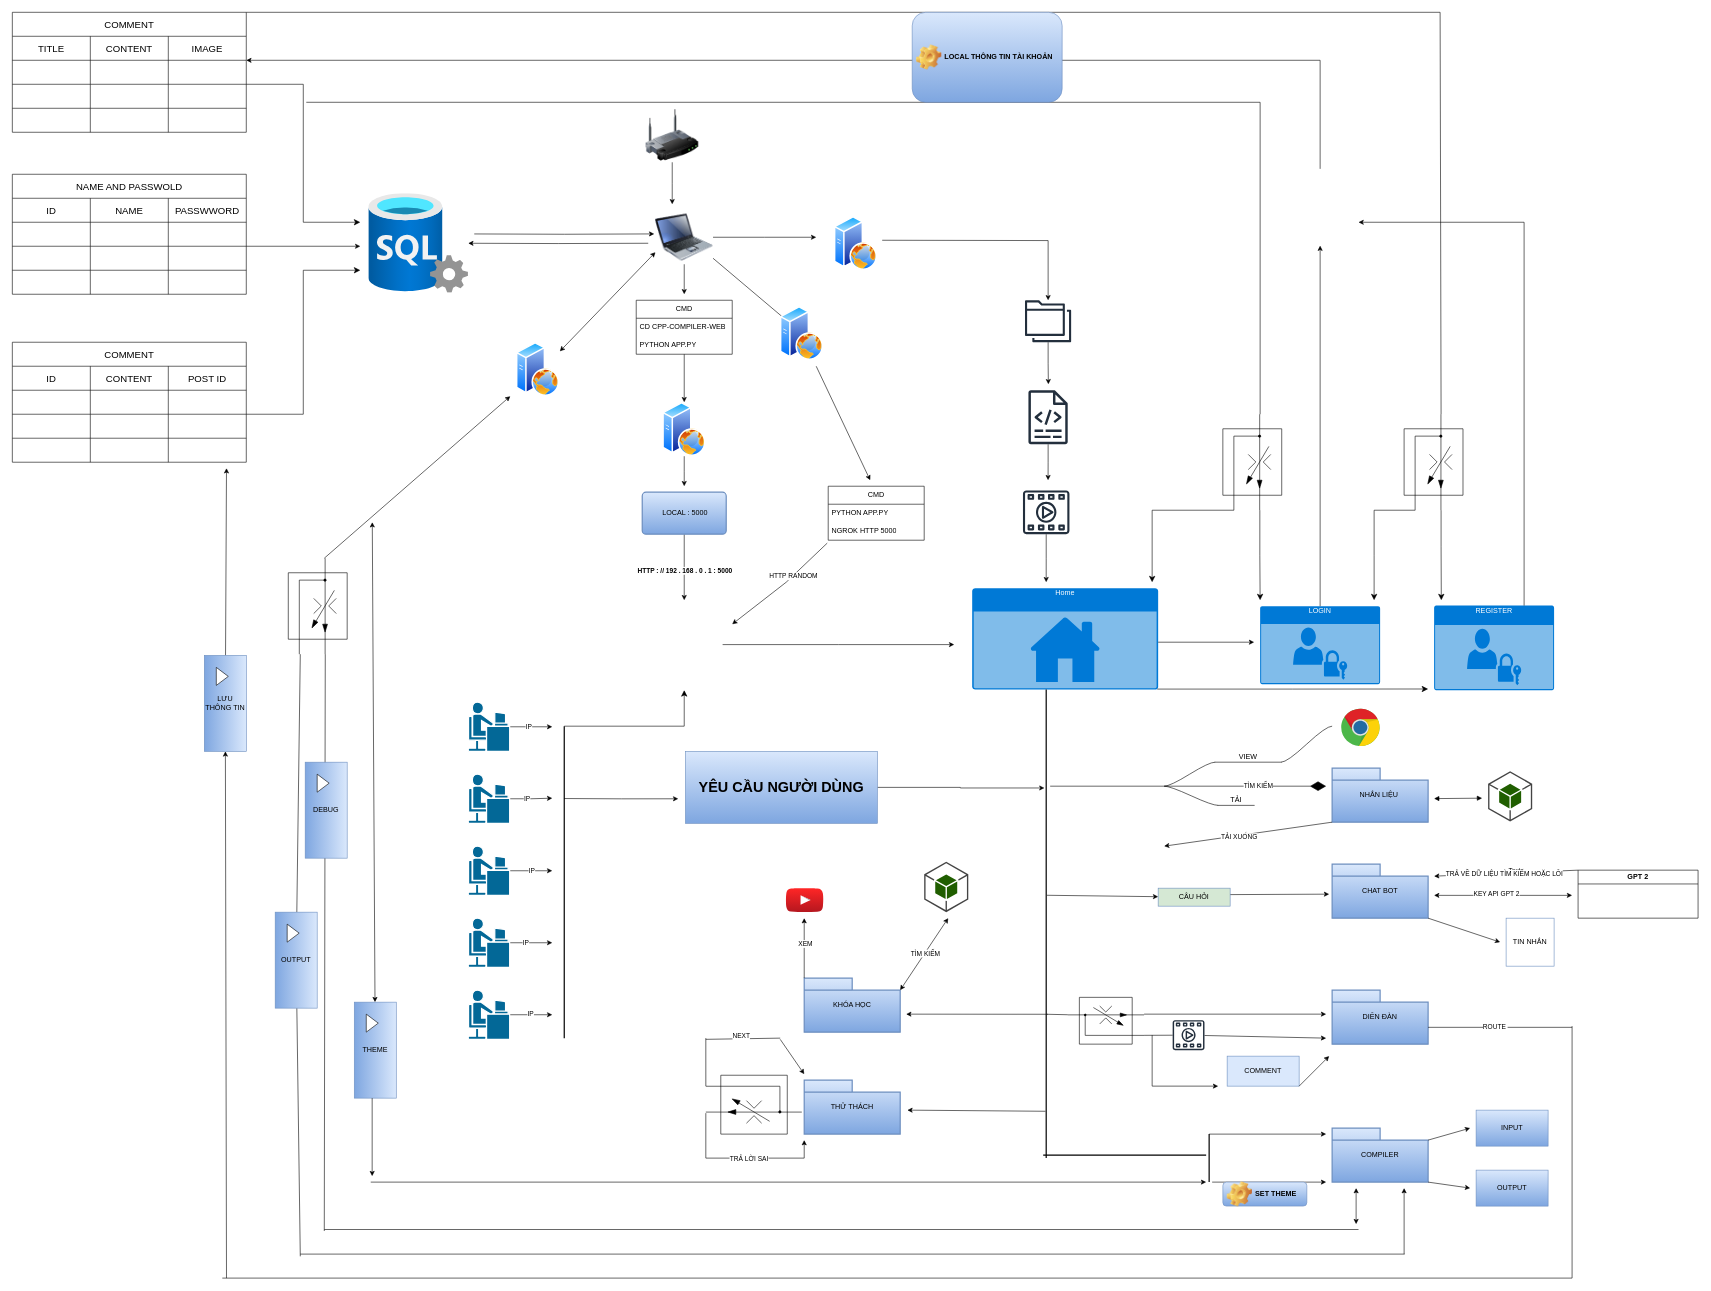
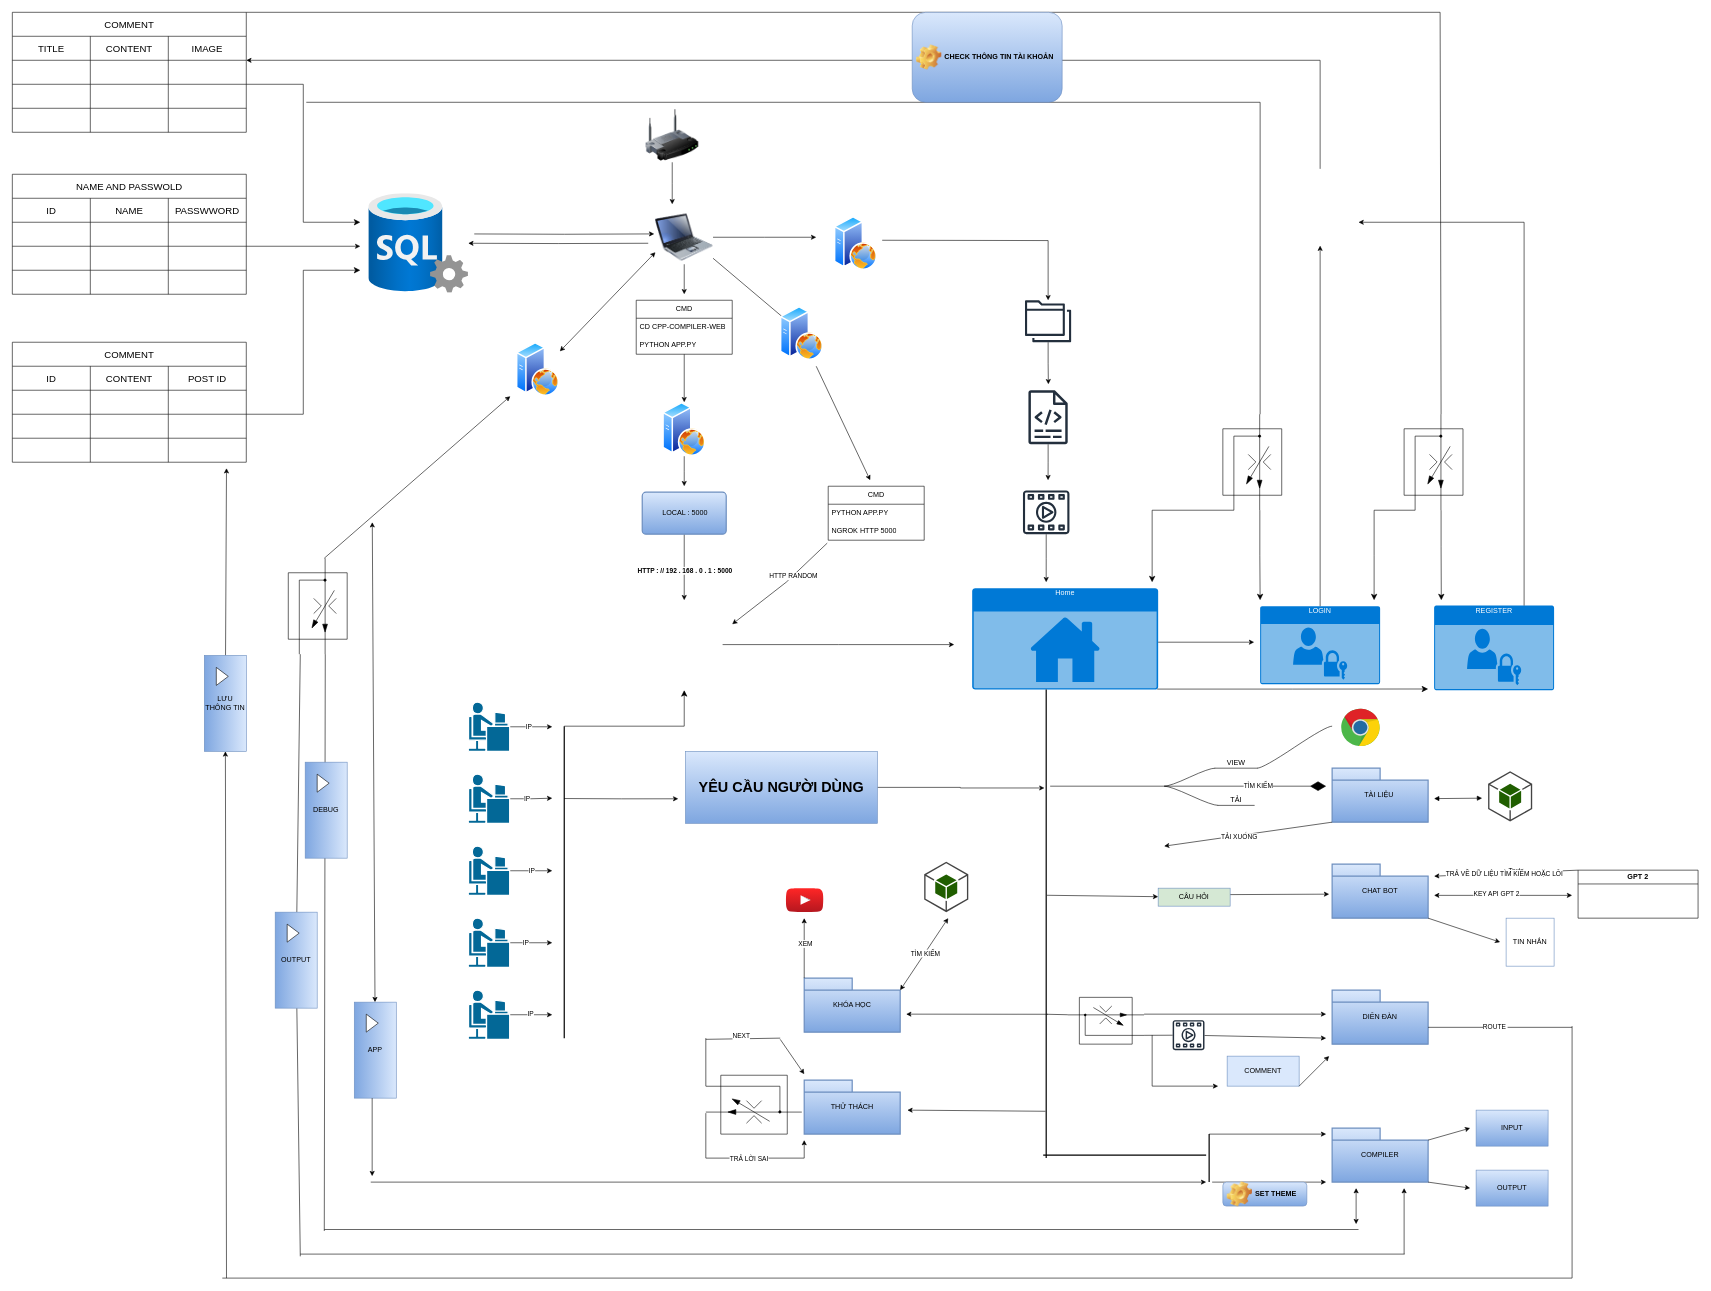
(991, 57) -> (991, 57)
(1248, 756) -> (1236, 759)
(1380, 795) -> (1380, 795)
(375, 1050) -> (375, 1050)
